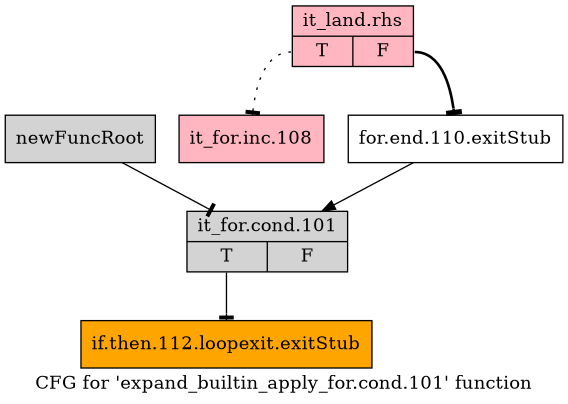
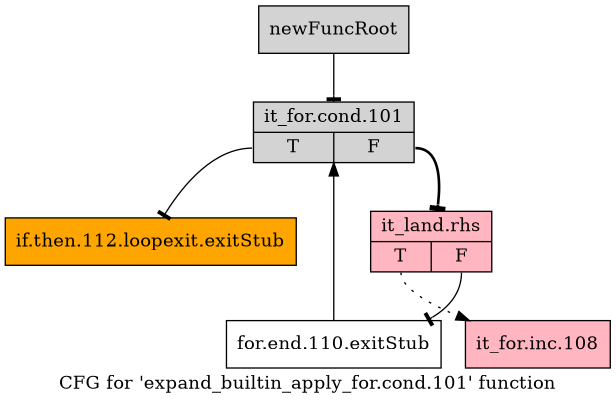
(263, 73) -> (424, 299)
(443, 73) -> (453, 299)
none -> (437, 170)
